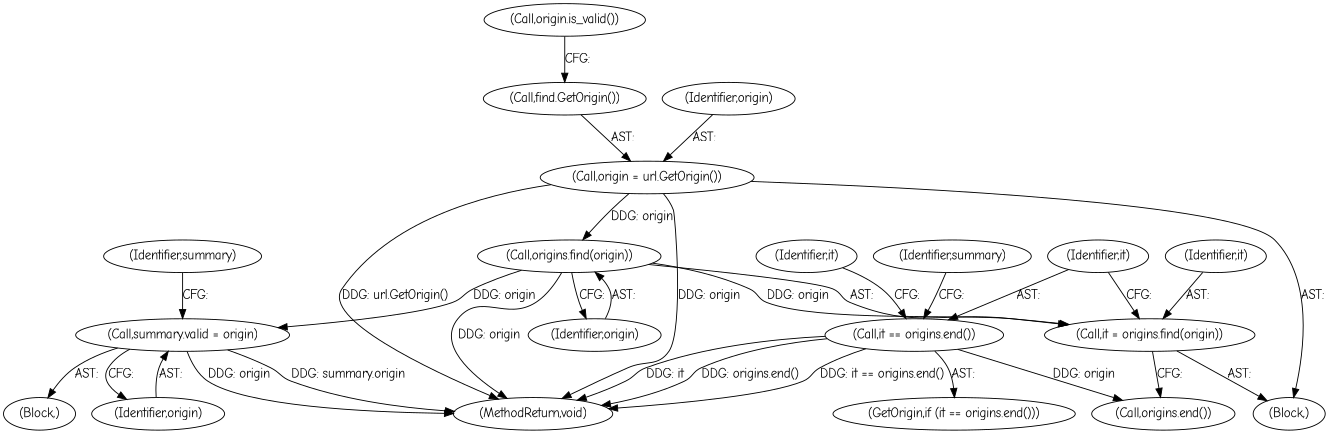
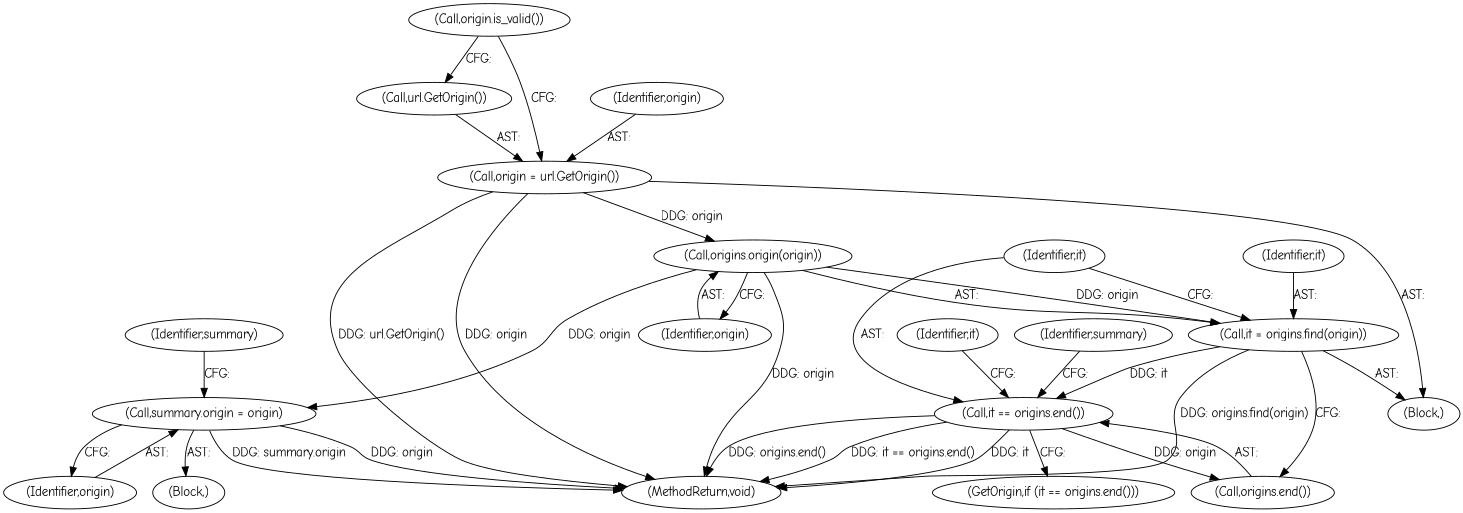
none -> (524, 92)
(565, 99) -> (434, 99)
(569, 256) -> (753, 256)
(183, 335) -> (204, 414)
none -> (1140, 365)
(965, 374) -> (1055, 453)
none -> (1186, 437)
none -> (1052, 474)
